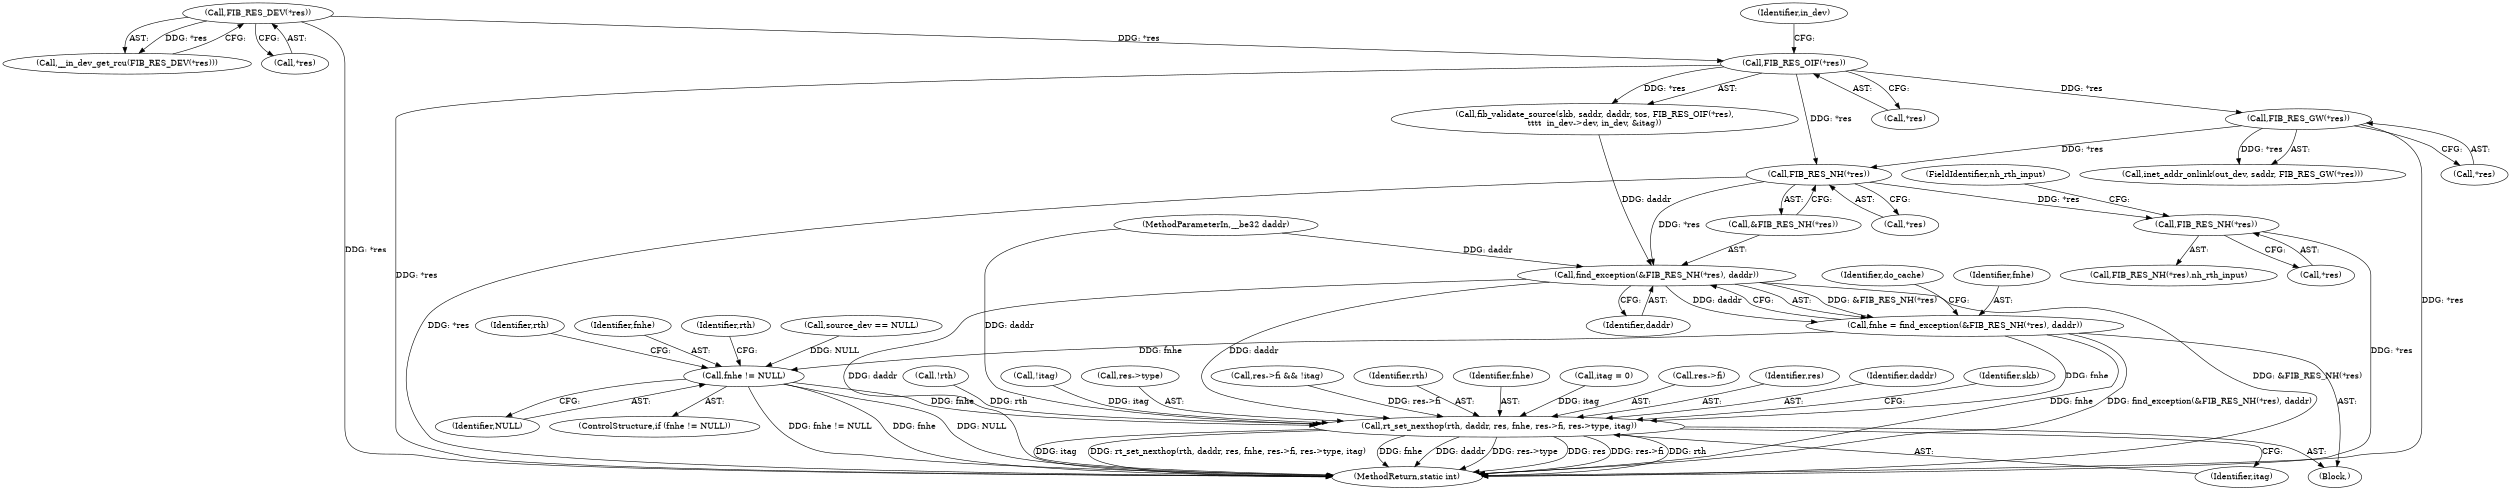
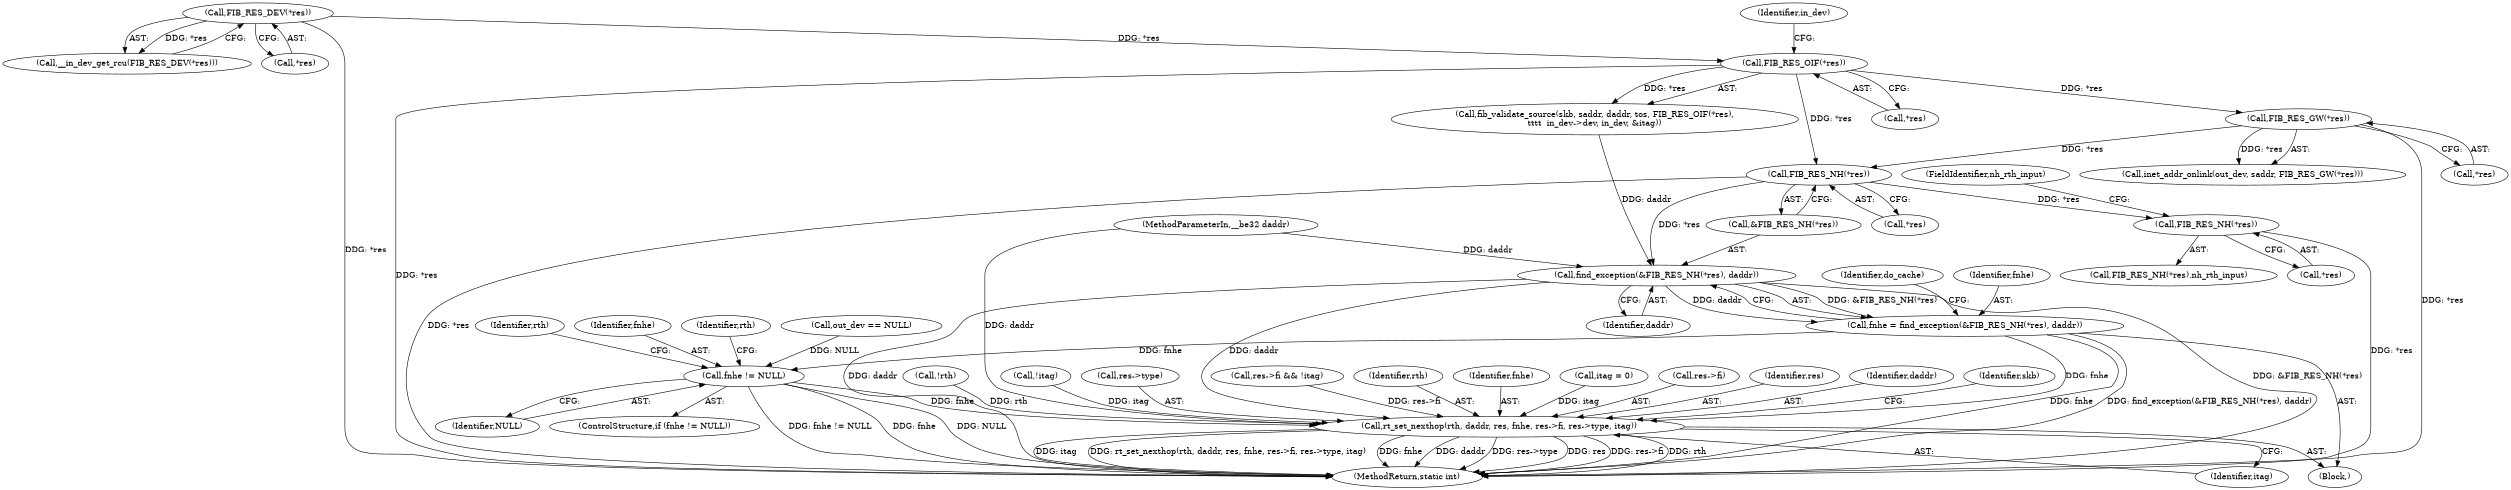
(862, 326) -> (862, 326)
